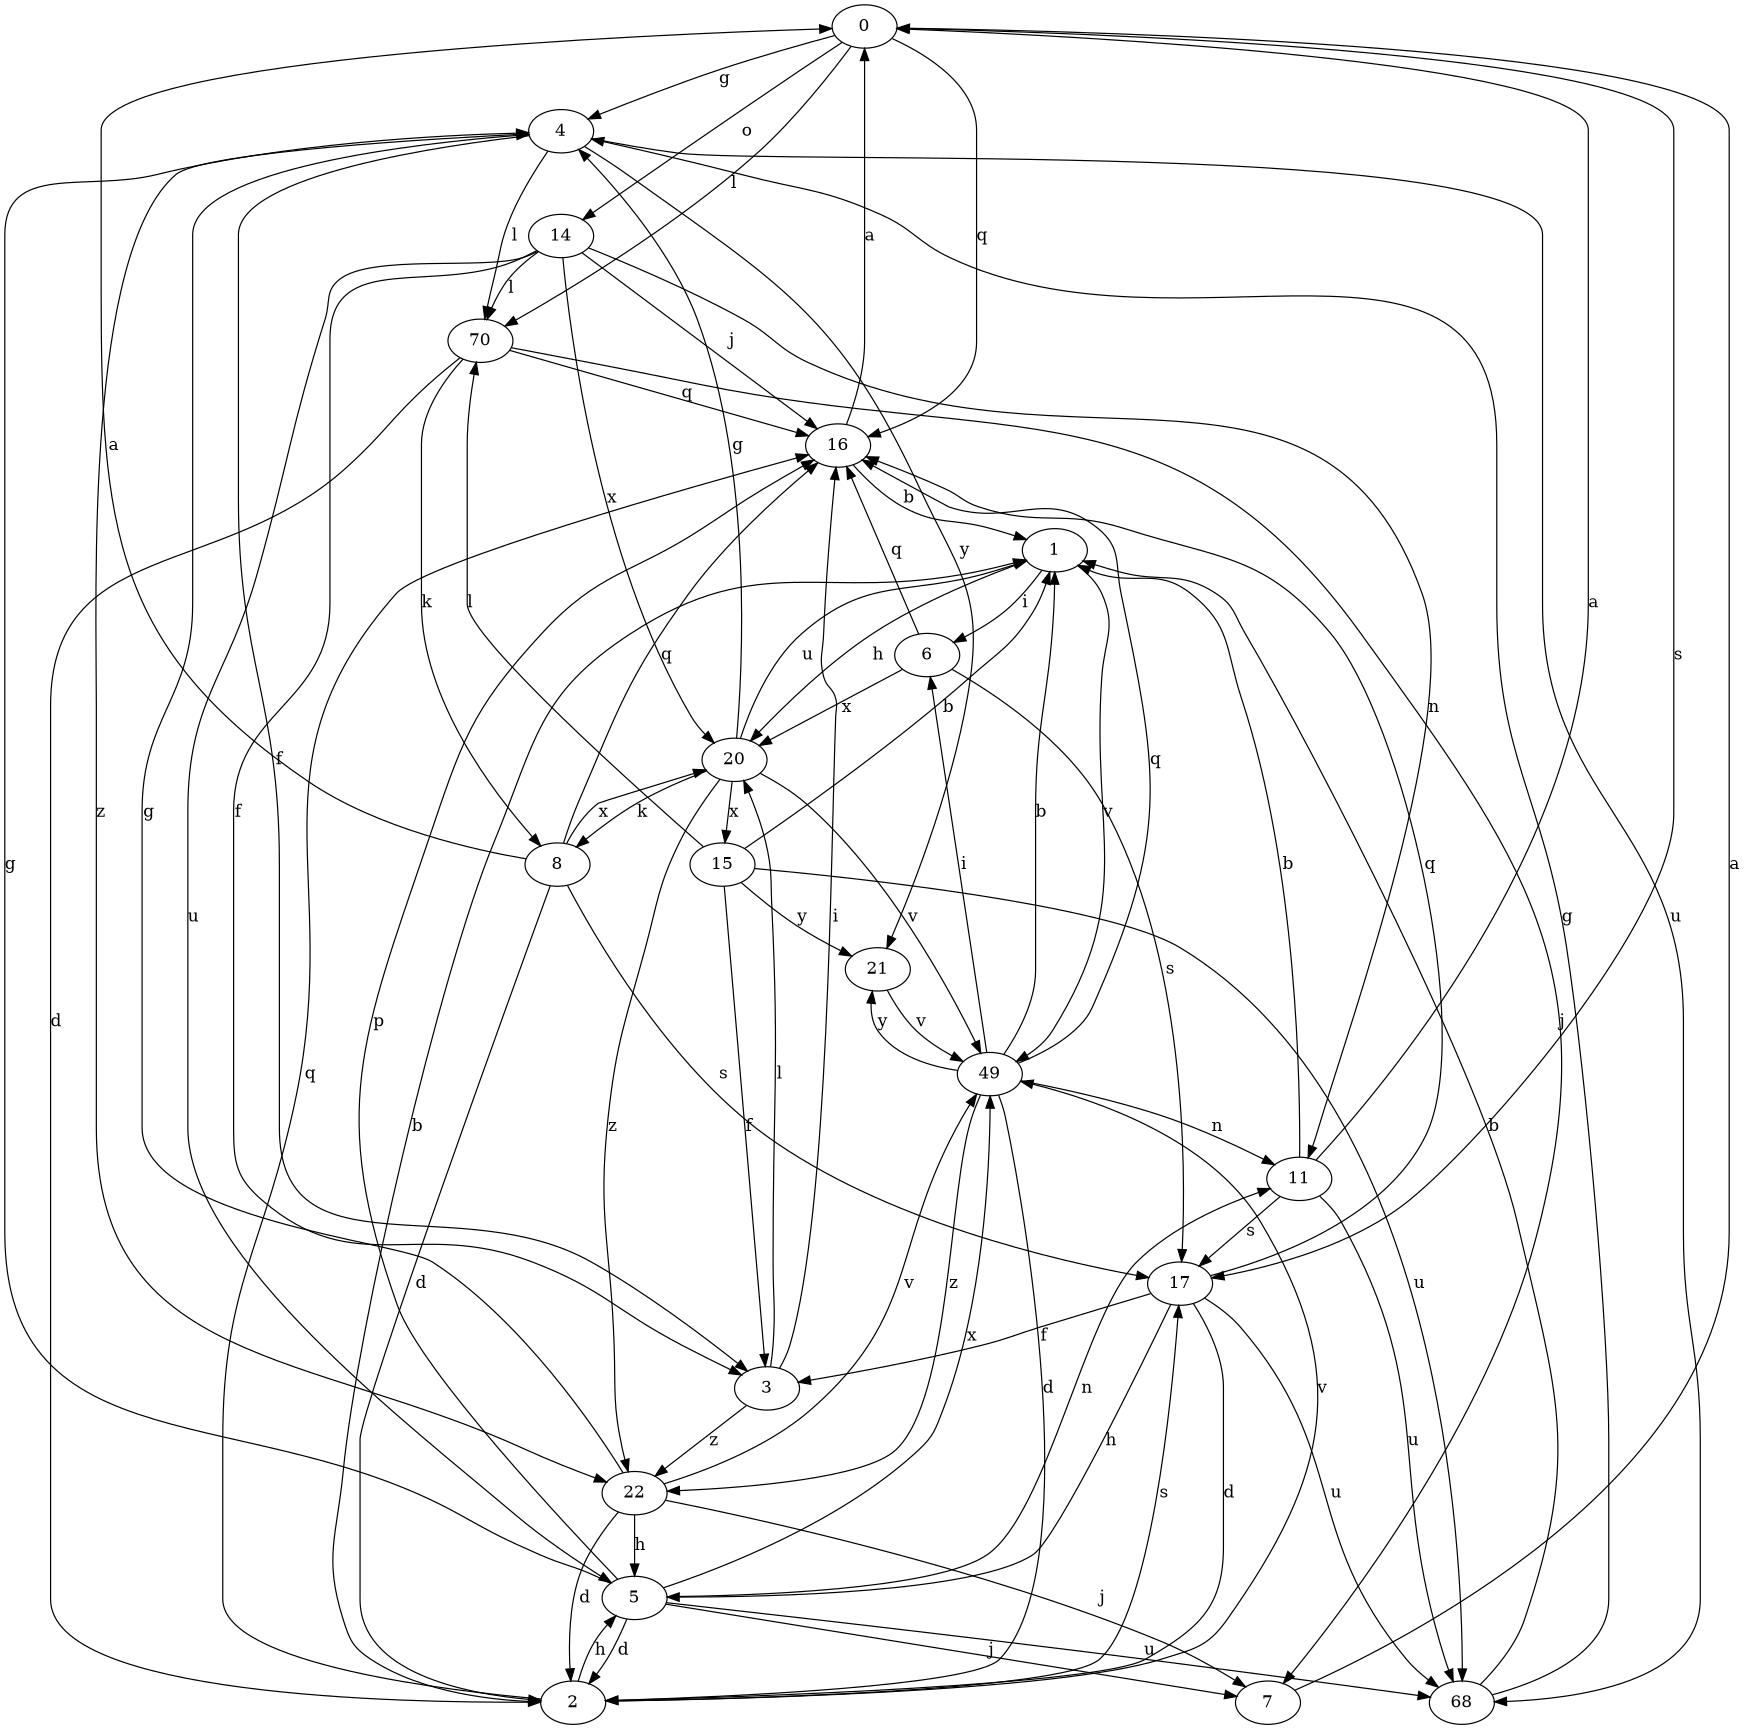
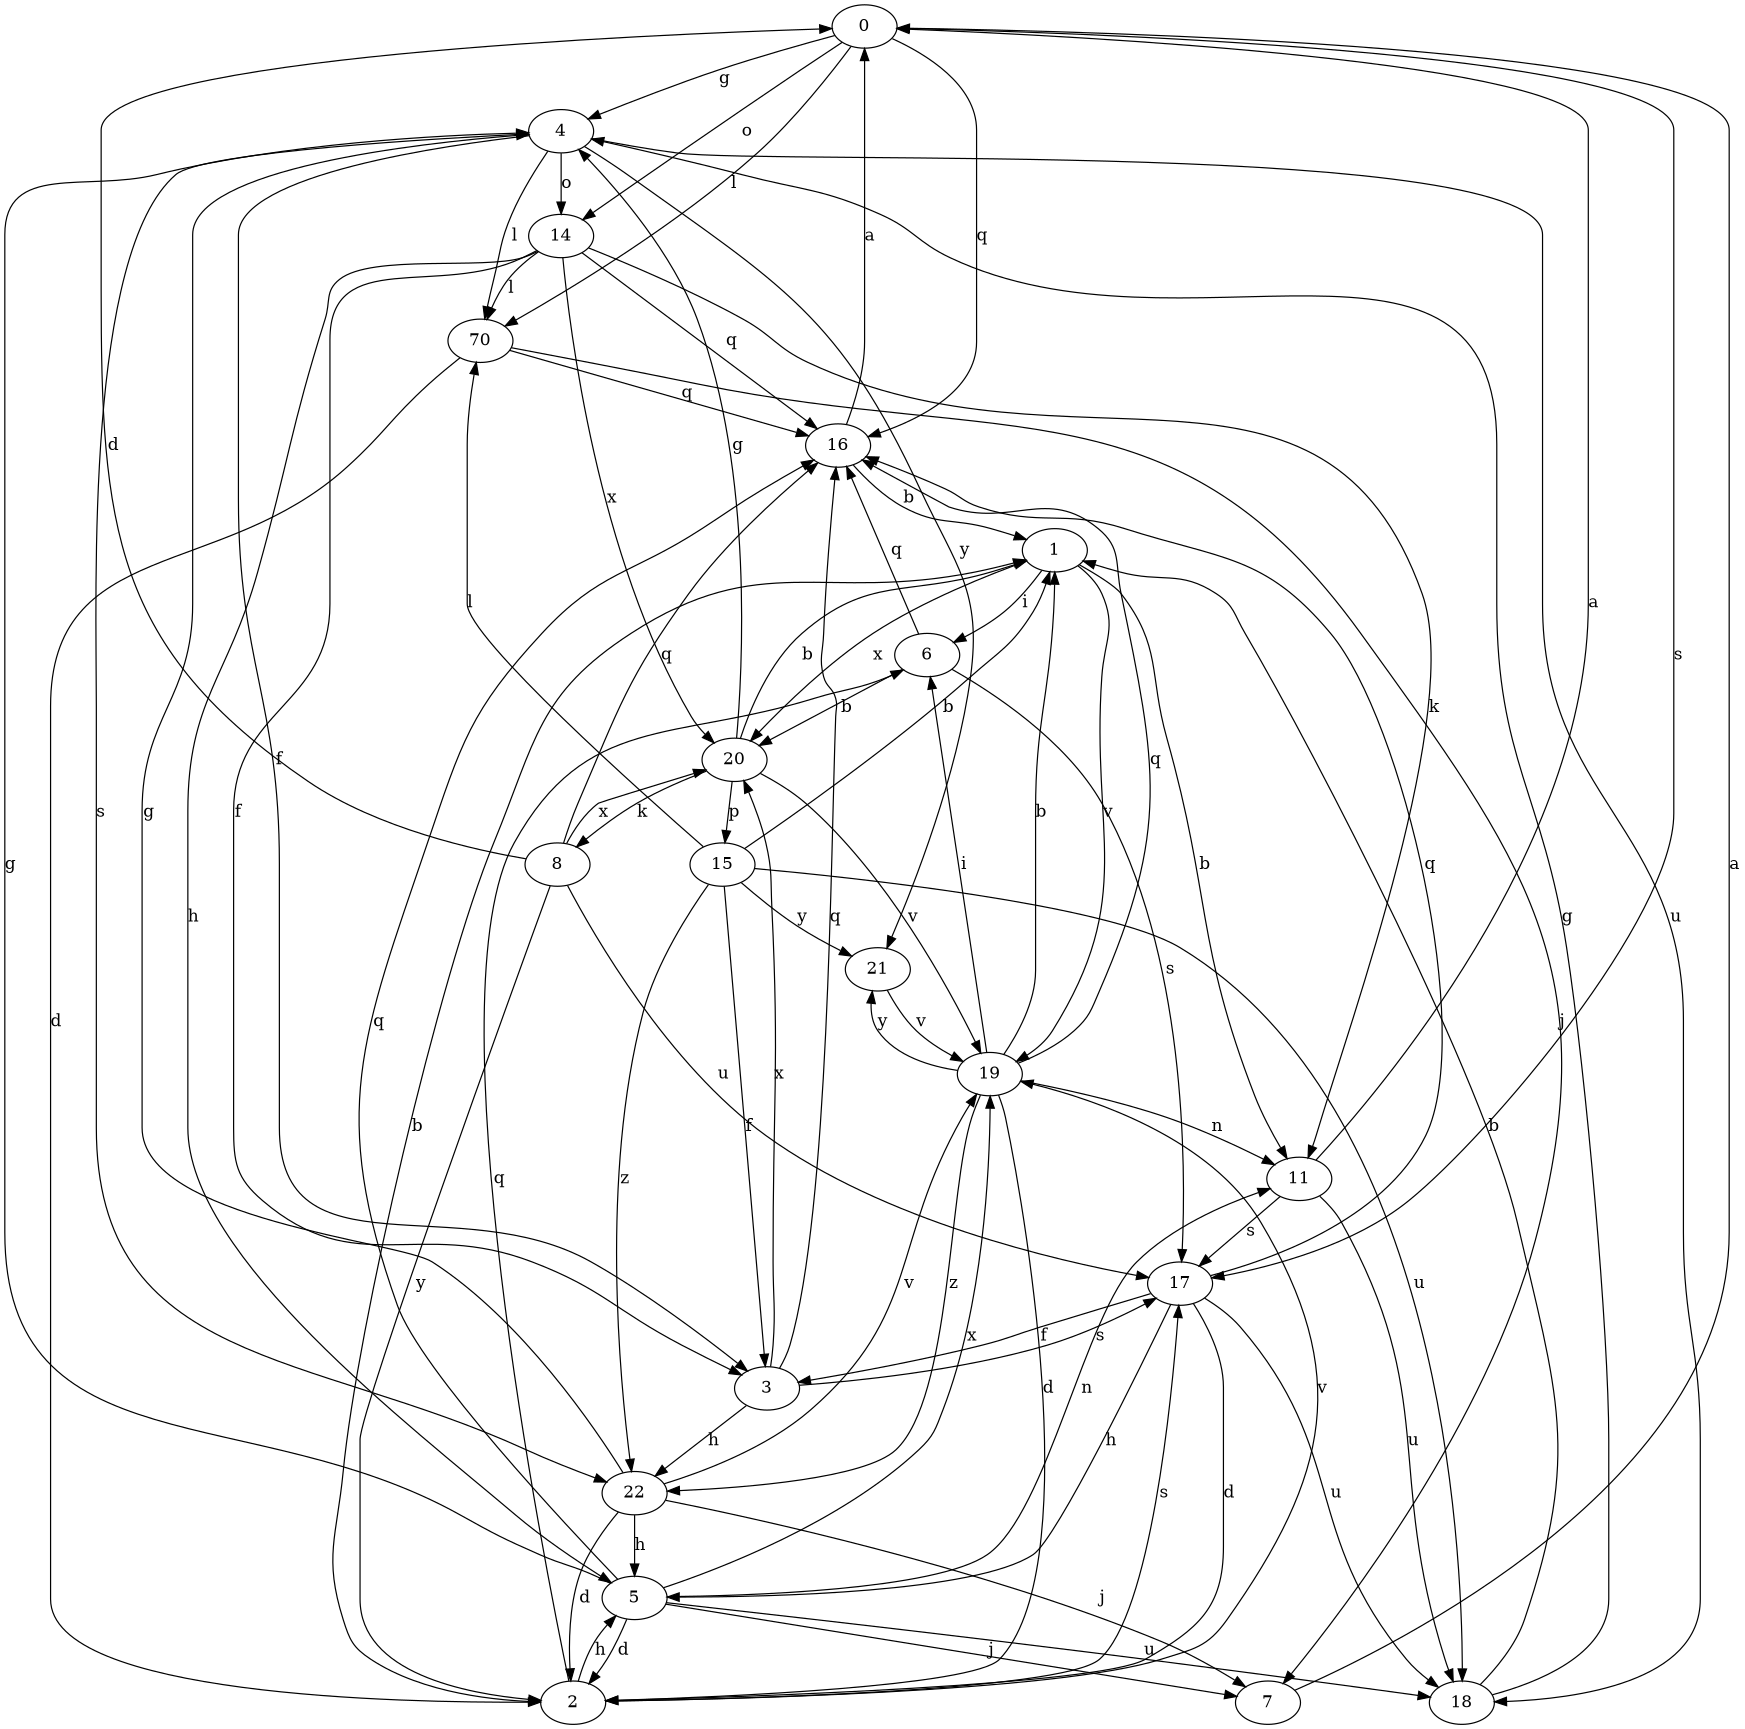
none -> (561, 178)
(732, 341) -> (732, 341)
(114, 446) -> (114, 446)
(422, 607) -> none
(808, 655) -> (808, 655)
(878, 655) -> (878, 655)
(847, 707) -> (847, 707)
(1434, 707) -> (1434, 707)
(101, 812) -> (101, 812)
(735, 812) -> (735, 812)
(1271, 814) -> (1192, 846)
(194, 917) -> (194, 917)
(836, 917) -> (836, 917)
(379, 1022) -> (379, 1022)
(303, 1051) -> (484, 1017)
(724, 1074) -> (724, 1074)
(780, 1074) -> (780, 1074)
(990, 1074) -> (990, 1074)
(609, 1109) -> (620, 1163)
(421, 1284) -> (421, 1284)
none -> (977, 1362)
(714, 1441) -> (714, 1441)
(1462, 1703) -> (1462, 1703)
